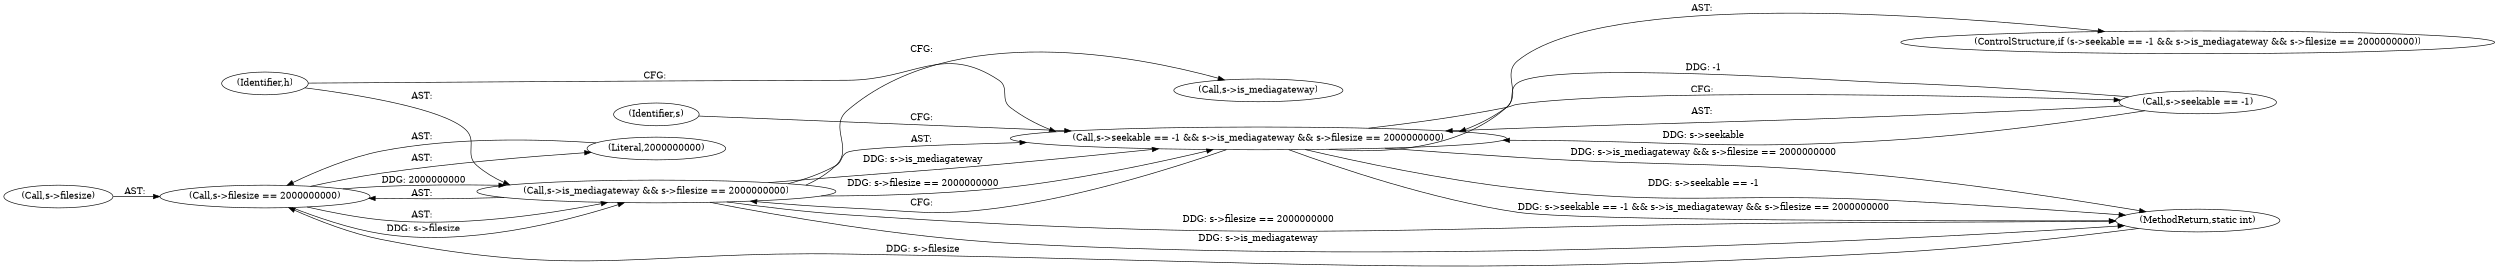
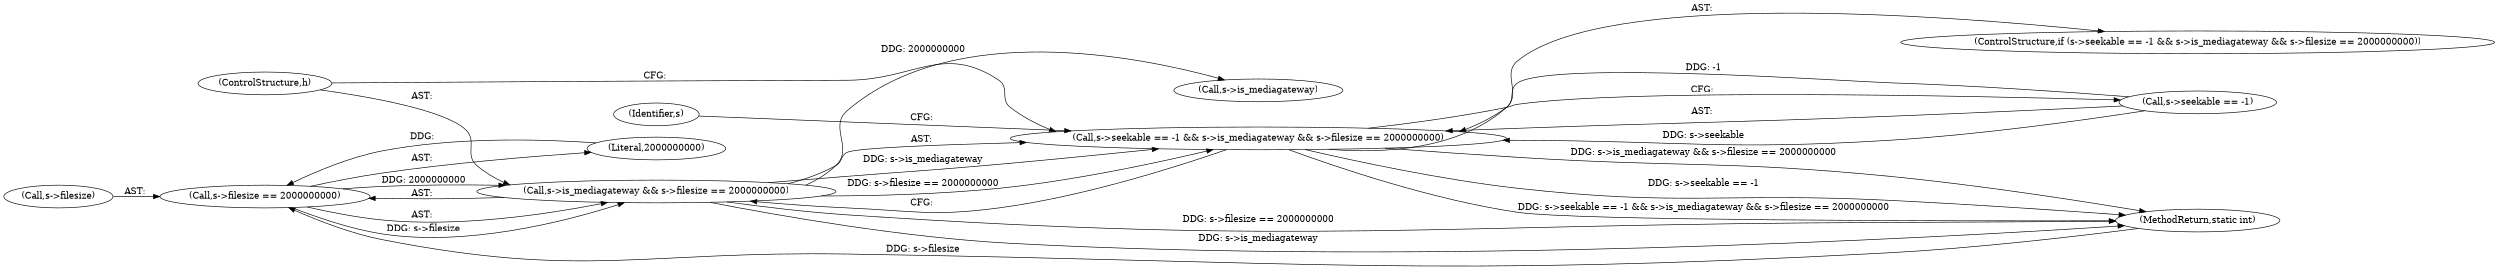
(923, 50) -> (923, 50)
(265, 83) -> (265, 83)
(424, 137) -> (424, 137)
